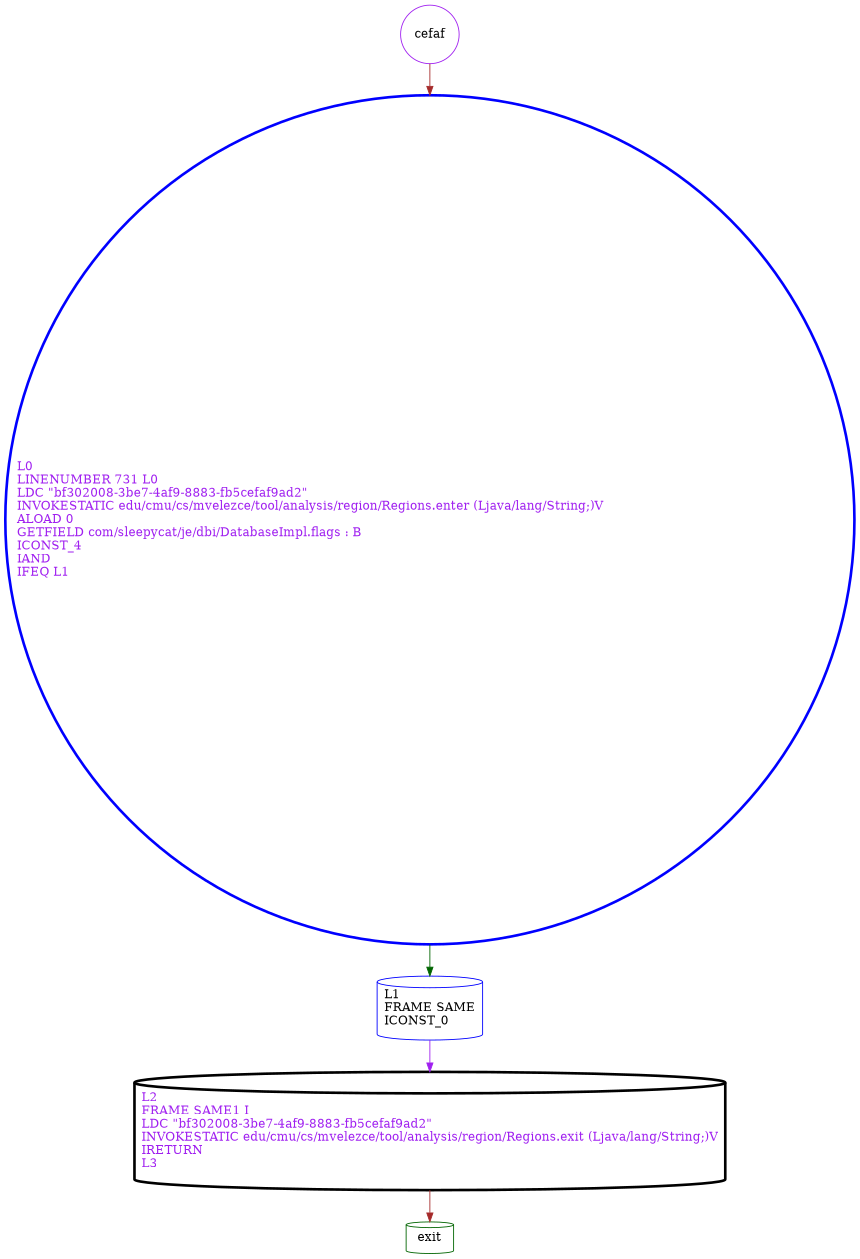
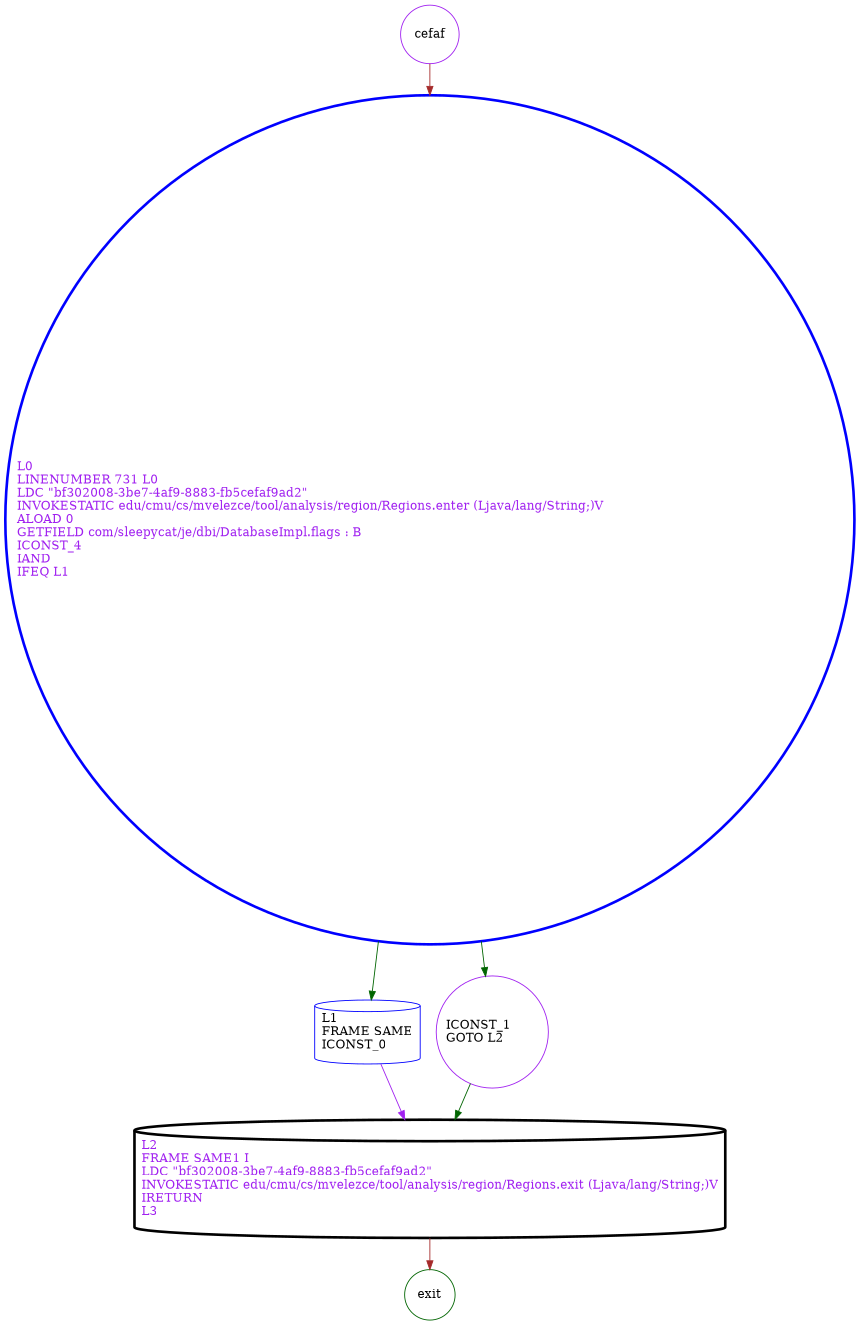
none -> (492, 1032)
(430, 1238) -> (430, 1295)
